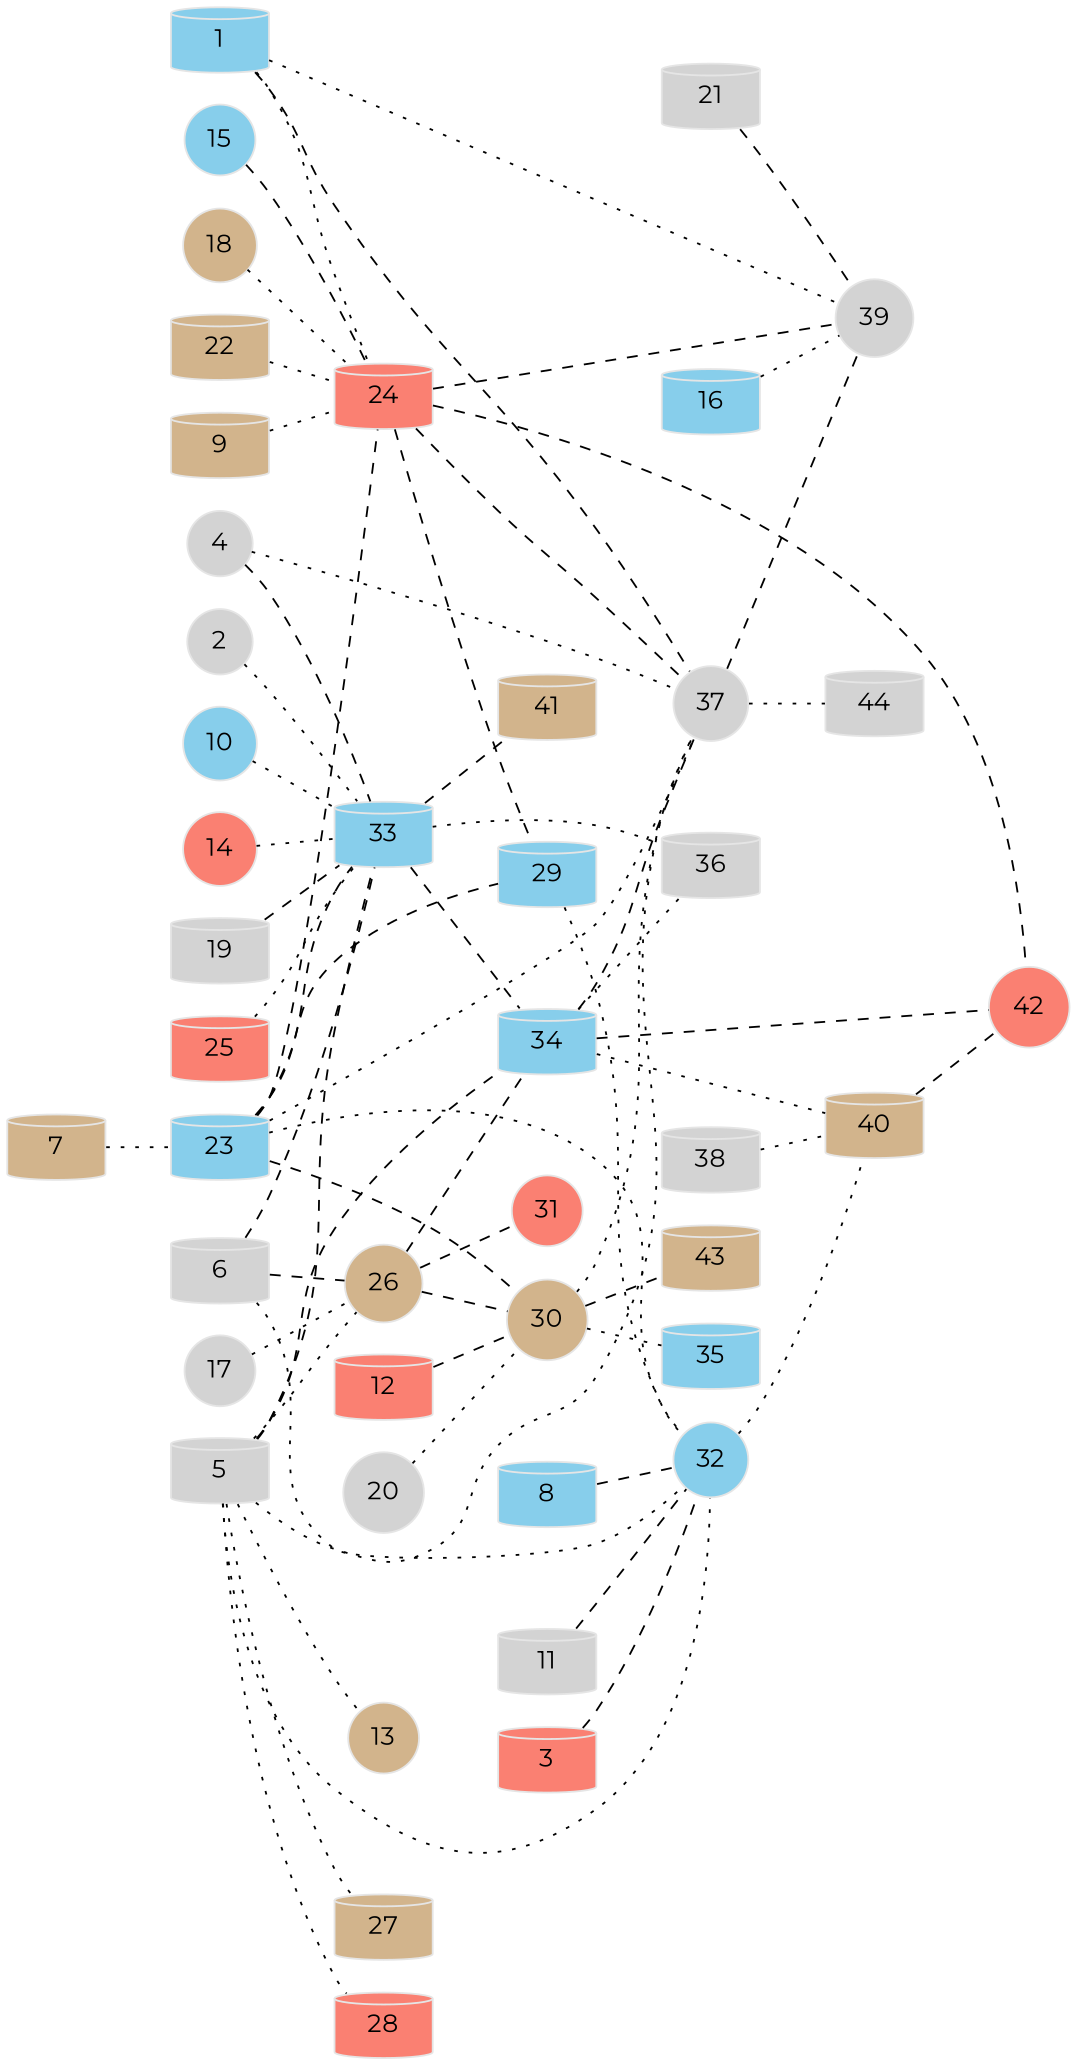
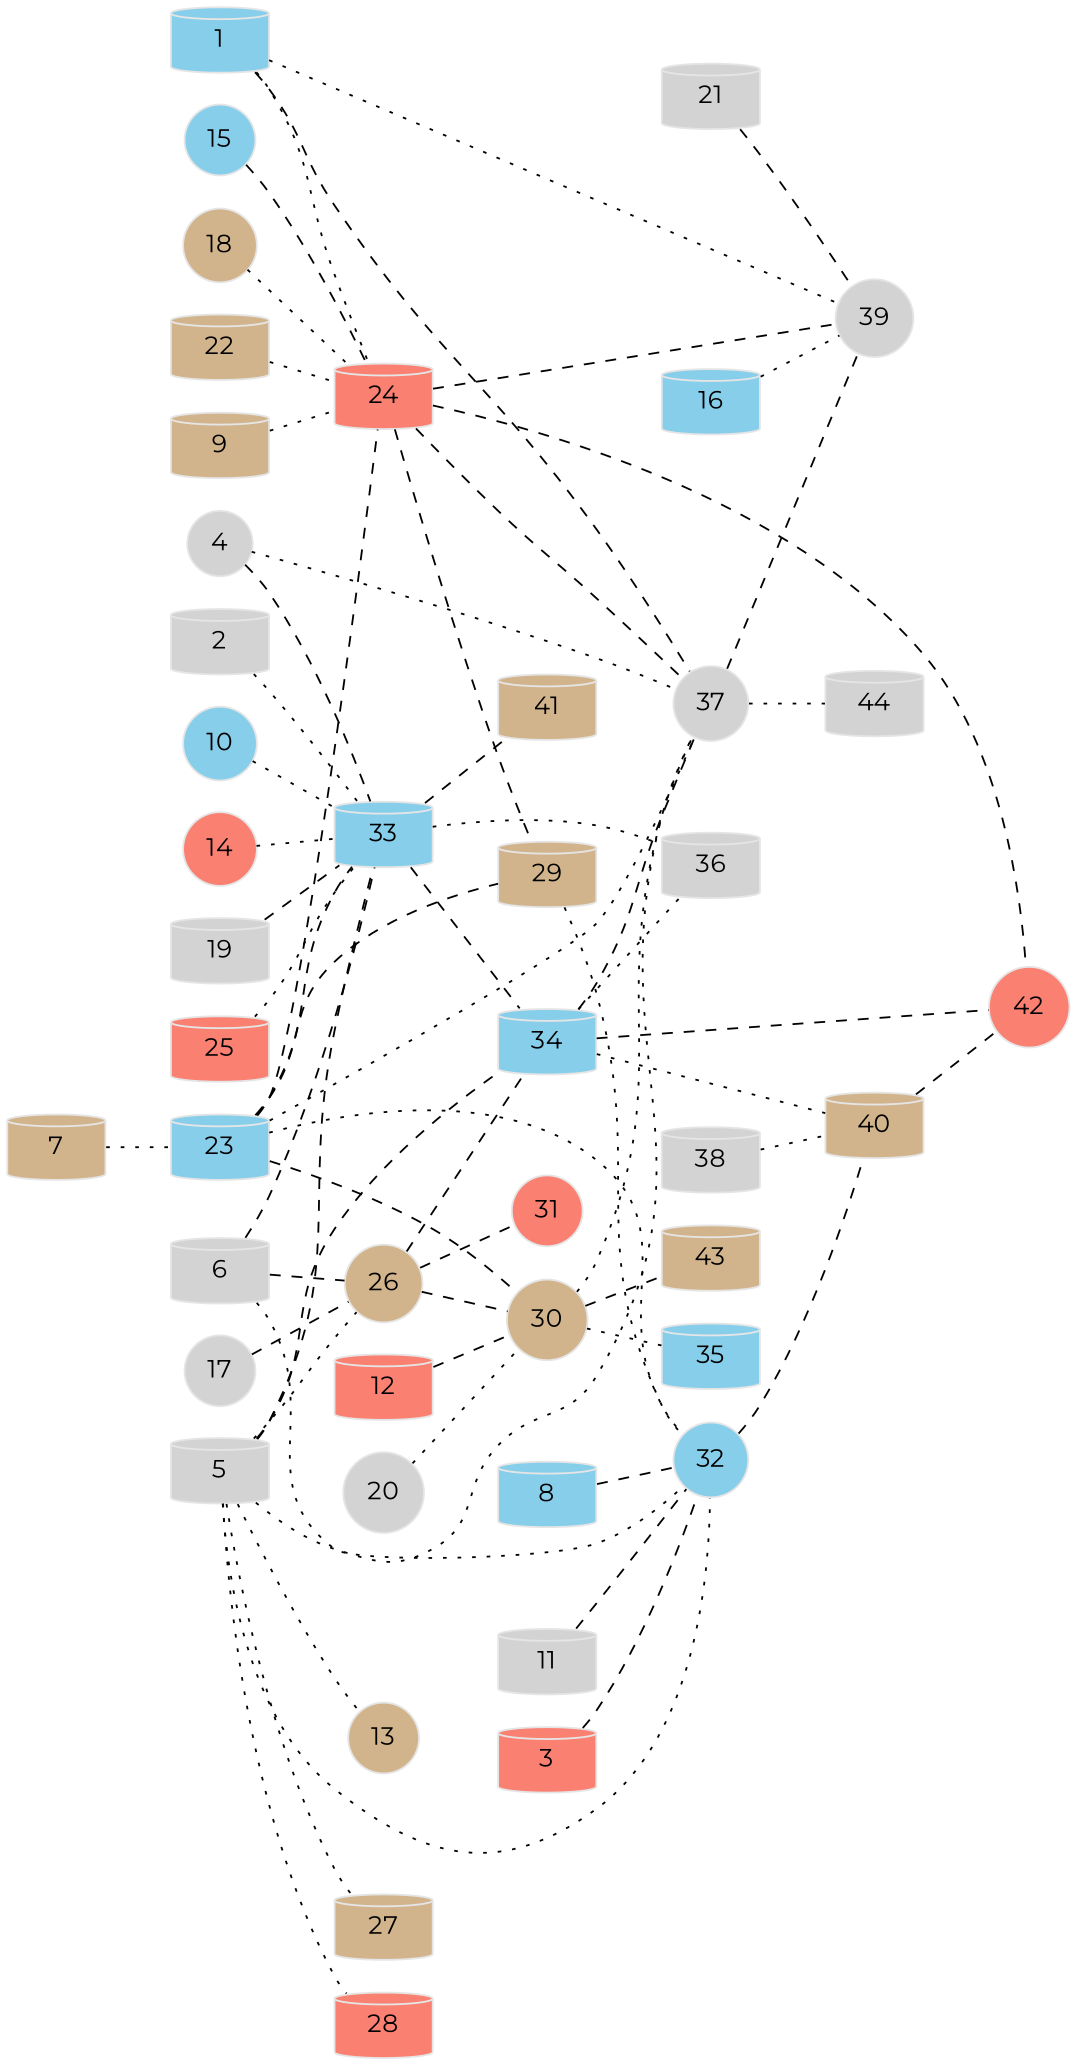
(220, 642) -> (220, 642)
(547, 874) -> (547, 874)
(812, 1302) -> (812, 1302)
(320, 1318) -> (320, 1318)
